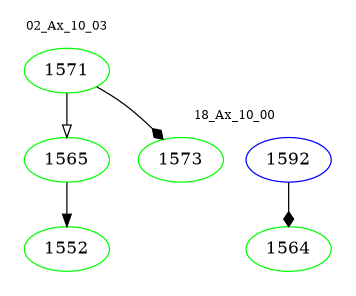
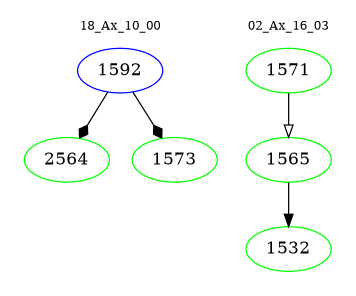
(67, 27) -> (289, 27)
(137, 114) -> (143, 109)
(67, 249) -> (289, 249)
(289, 249) -> (67, 160)
